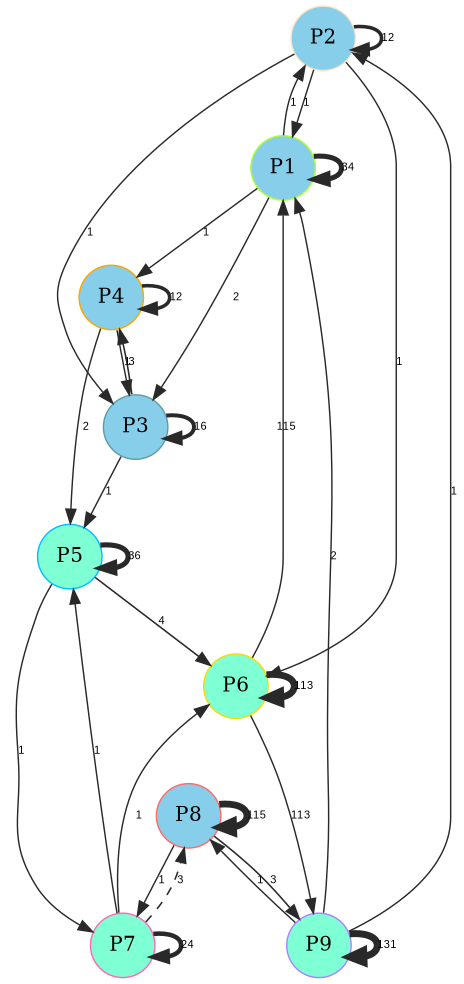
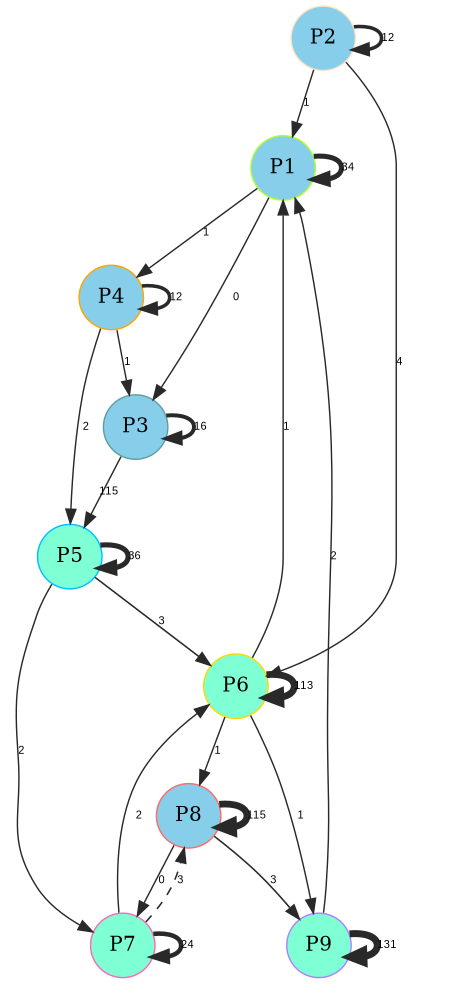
(288, 106) -> none
(114, 192) -> none
(237, 297) -> (237, 297)
(400, 362) -> (400, 362)
(128, 369) -> none
(287, 427) -> (287, 427)
(109, 492) -> (109, 492)
(451, 501) -> none
(162, 621) -> (162, 621)
(22, 751) -> (22, 751)
(95, 759) -> none
(139, 816) -> (139, 816)
(301, 816) -> (301, 816)
(162, 881) -> (162, 881)
(258, 887) -> (215, 744)
